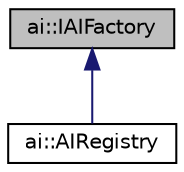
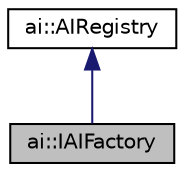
(92, 97) -> (92, 97)
